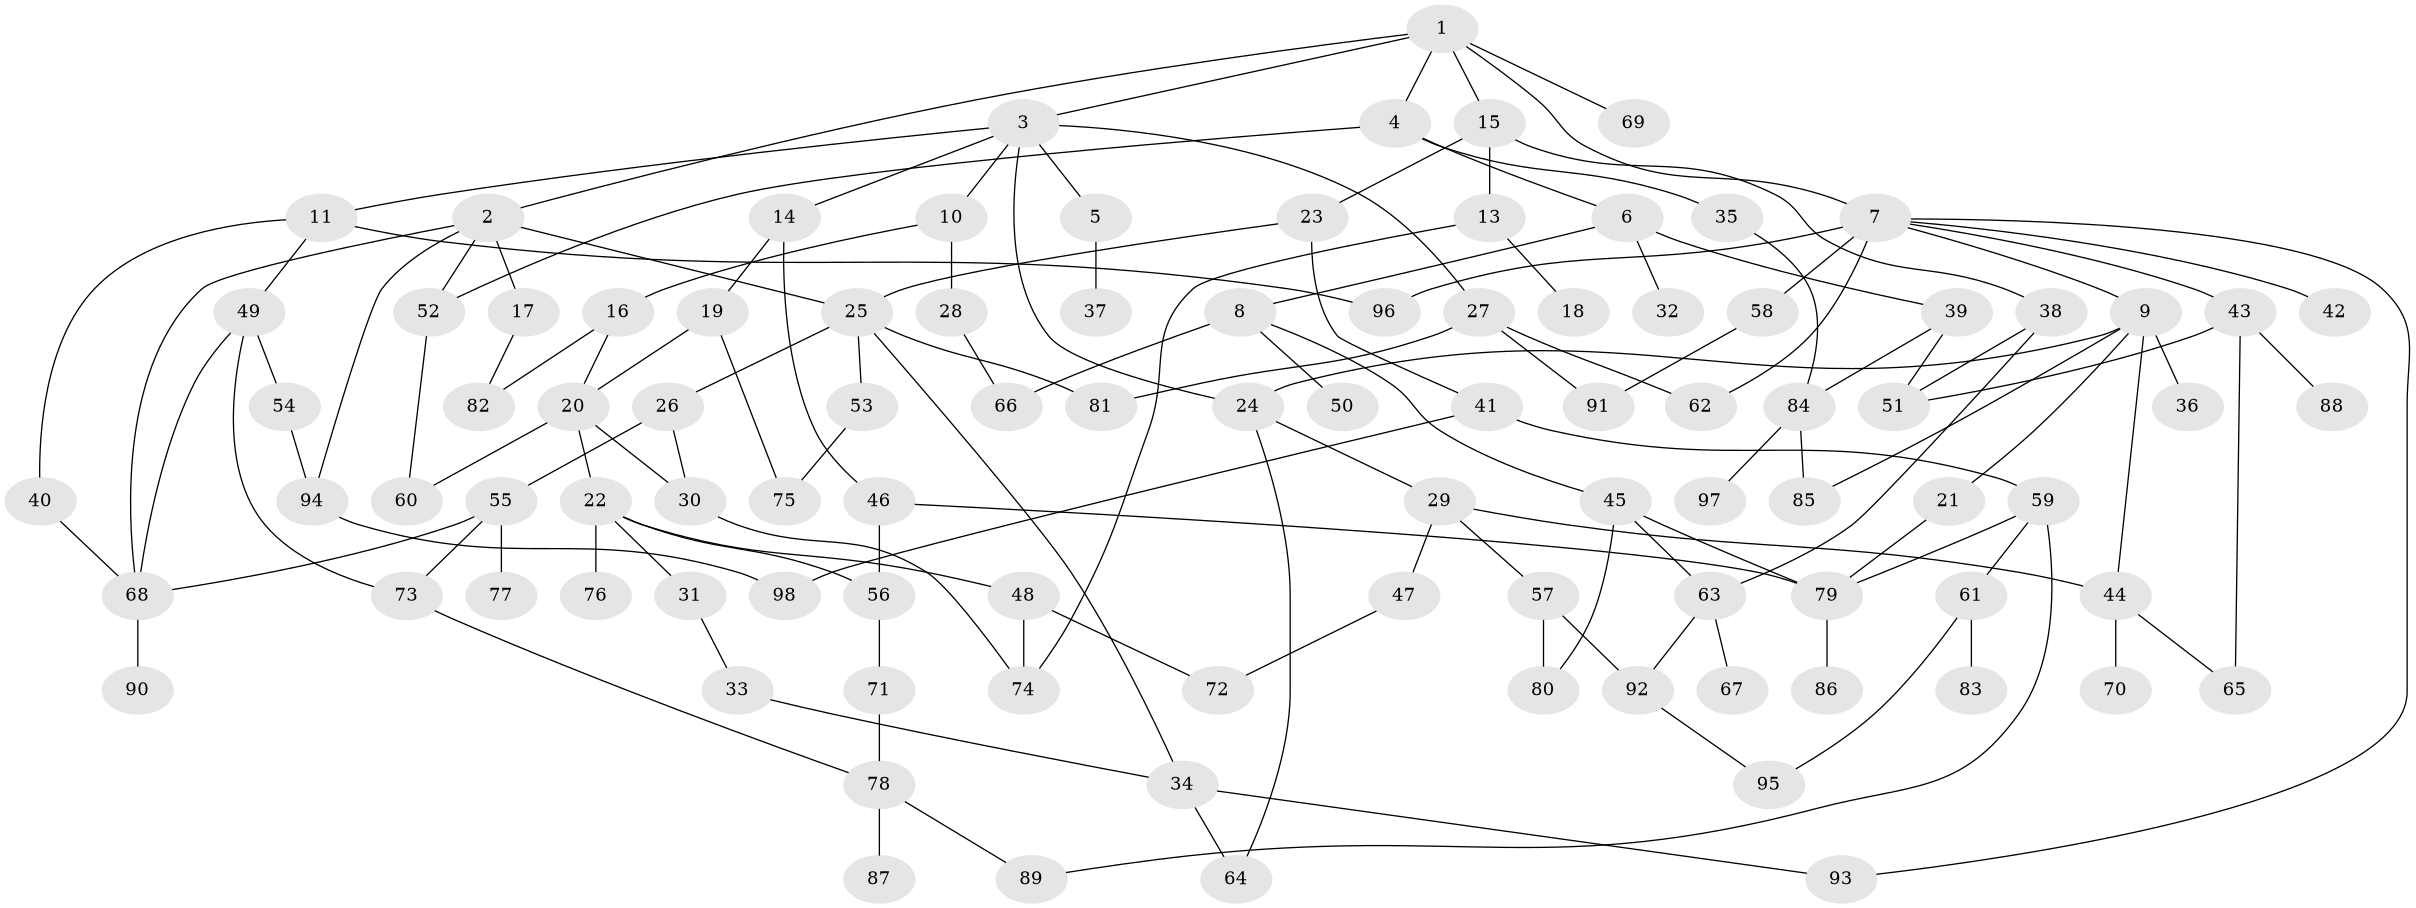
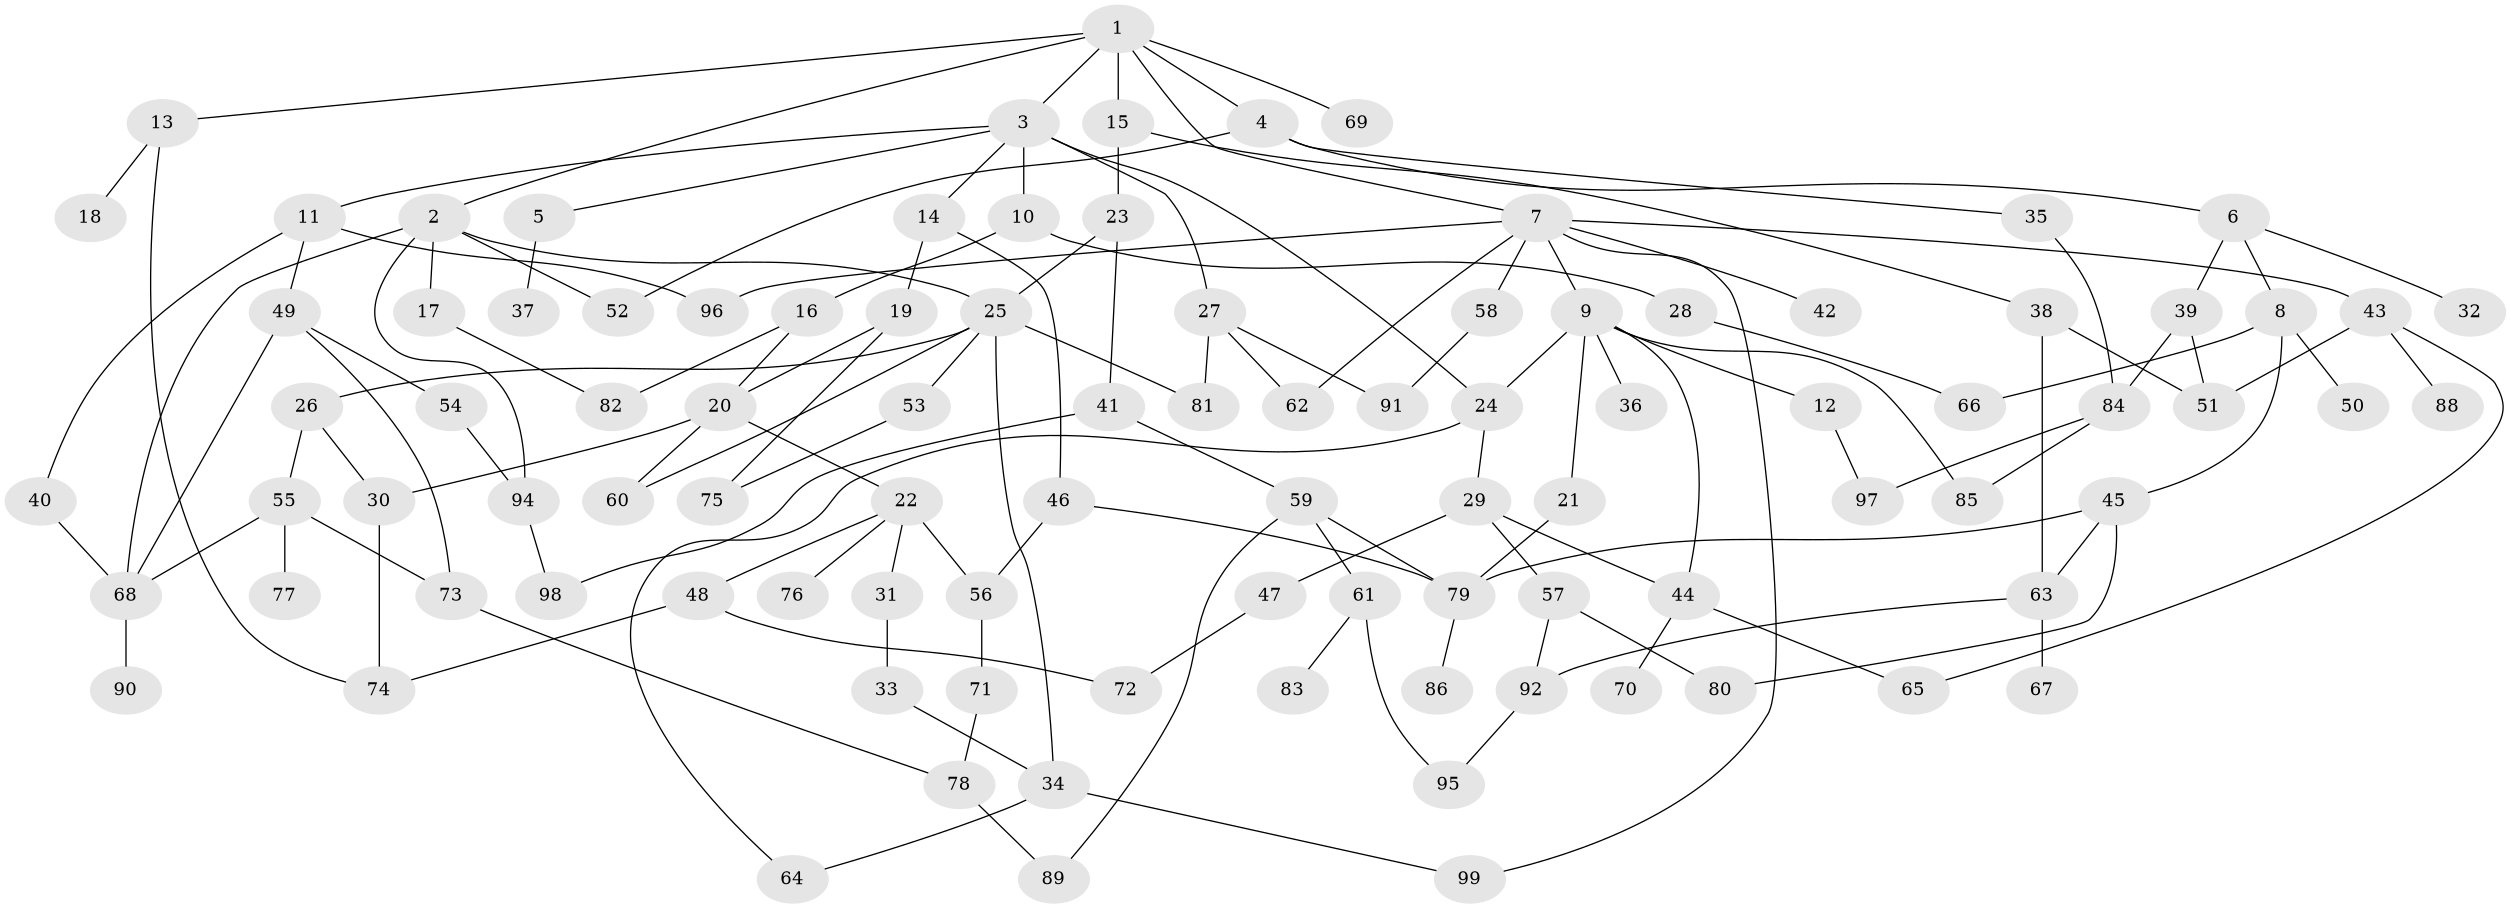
(1490, 175) -> (640, 76)
(418, 407) -> (825, 402)
none -> (1826, 407)
(879, 879) -> none
(1841, 879) -> (1470, 879)
